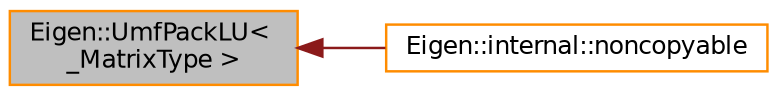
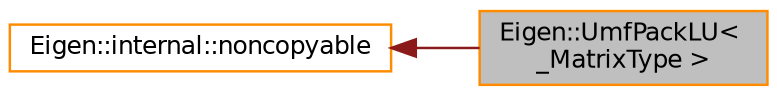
(354, 48) -> (448, 48)
